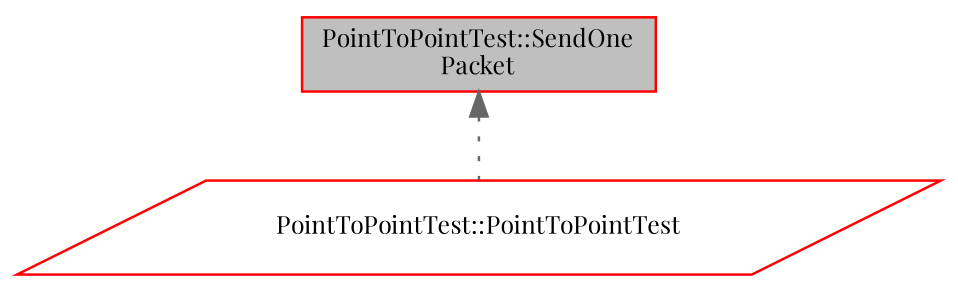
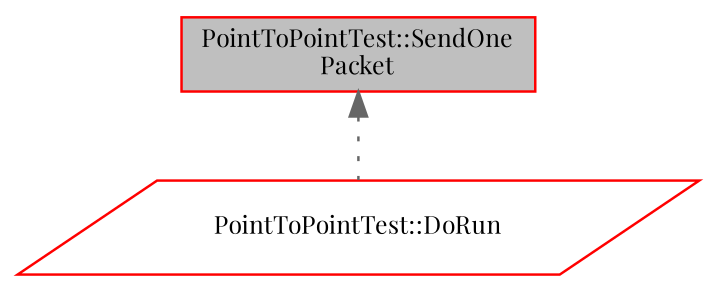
(479, 228) -> (358, 228)
